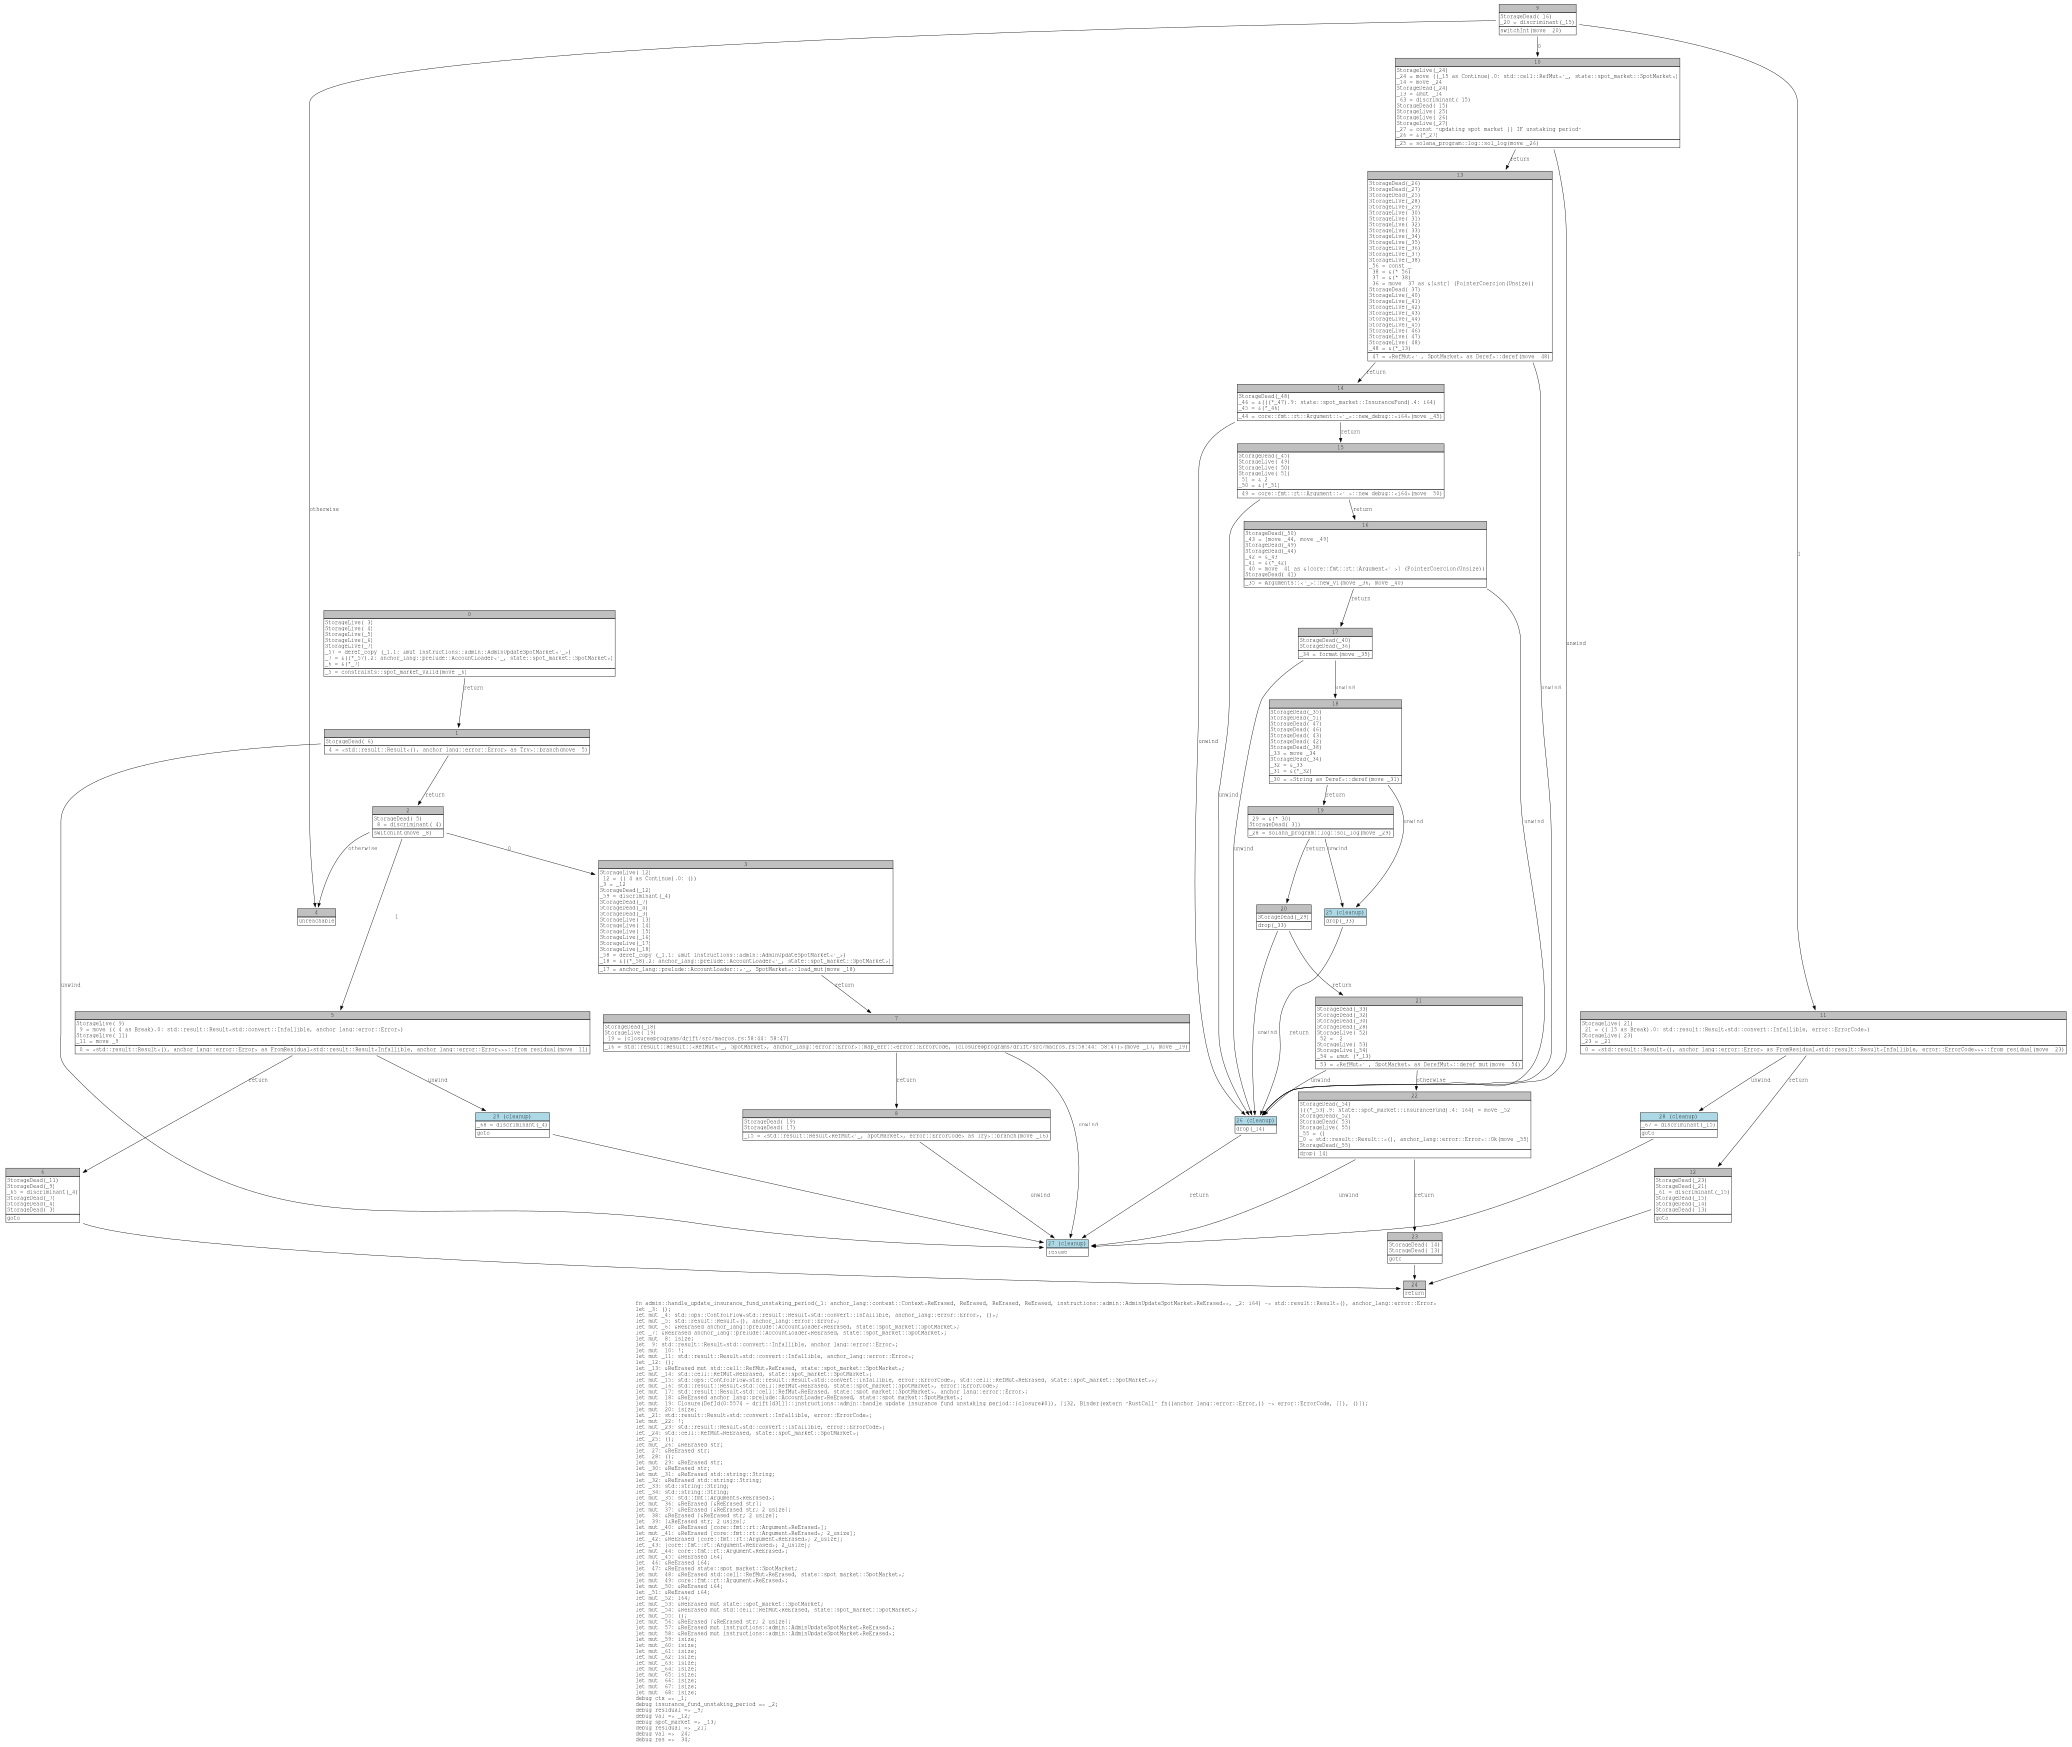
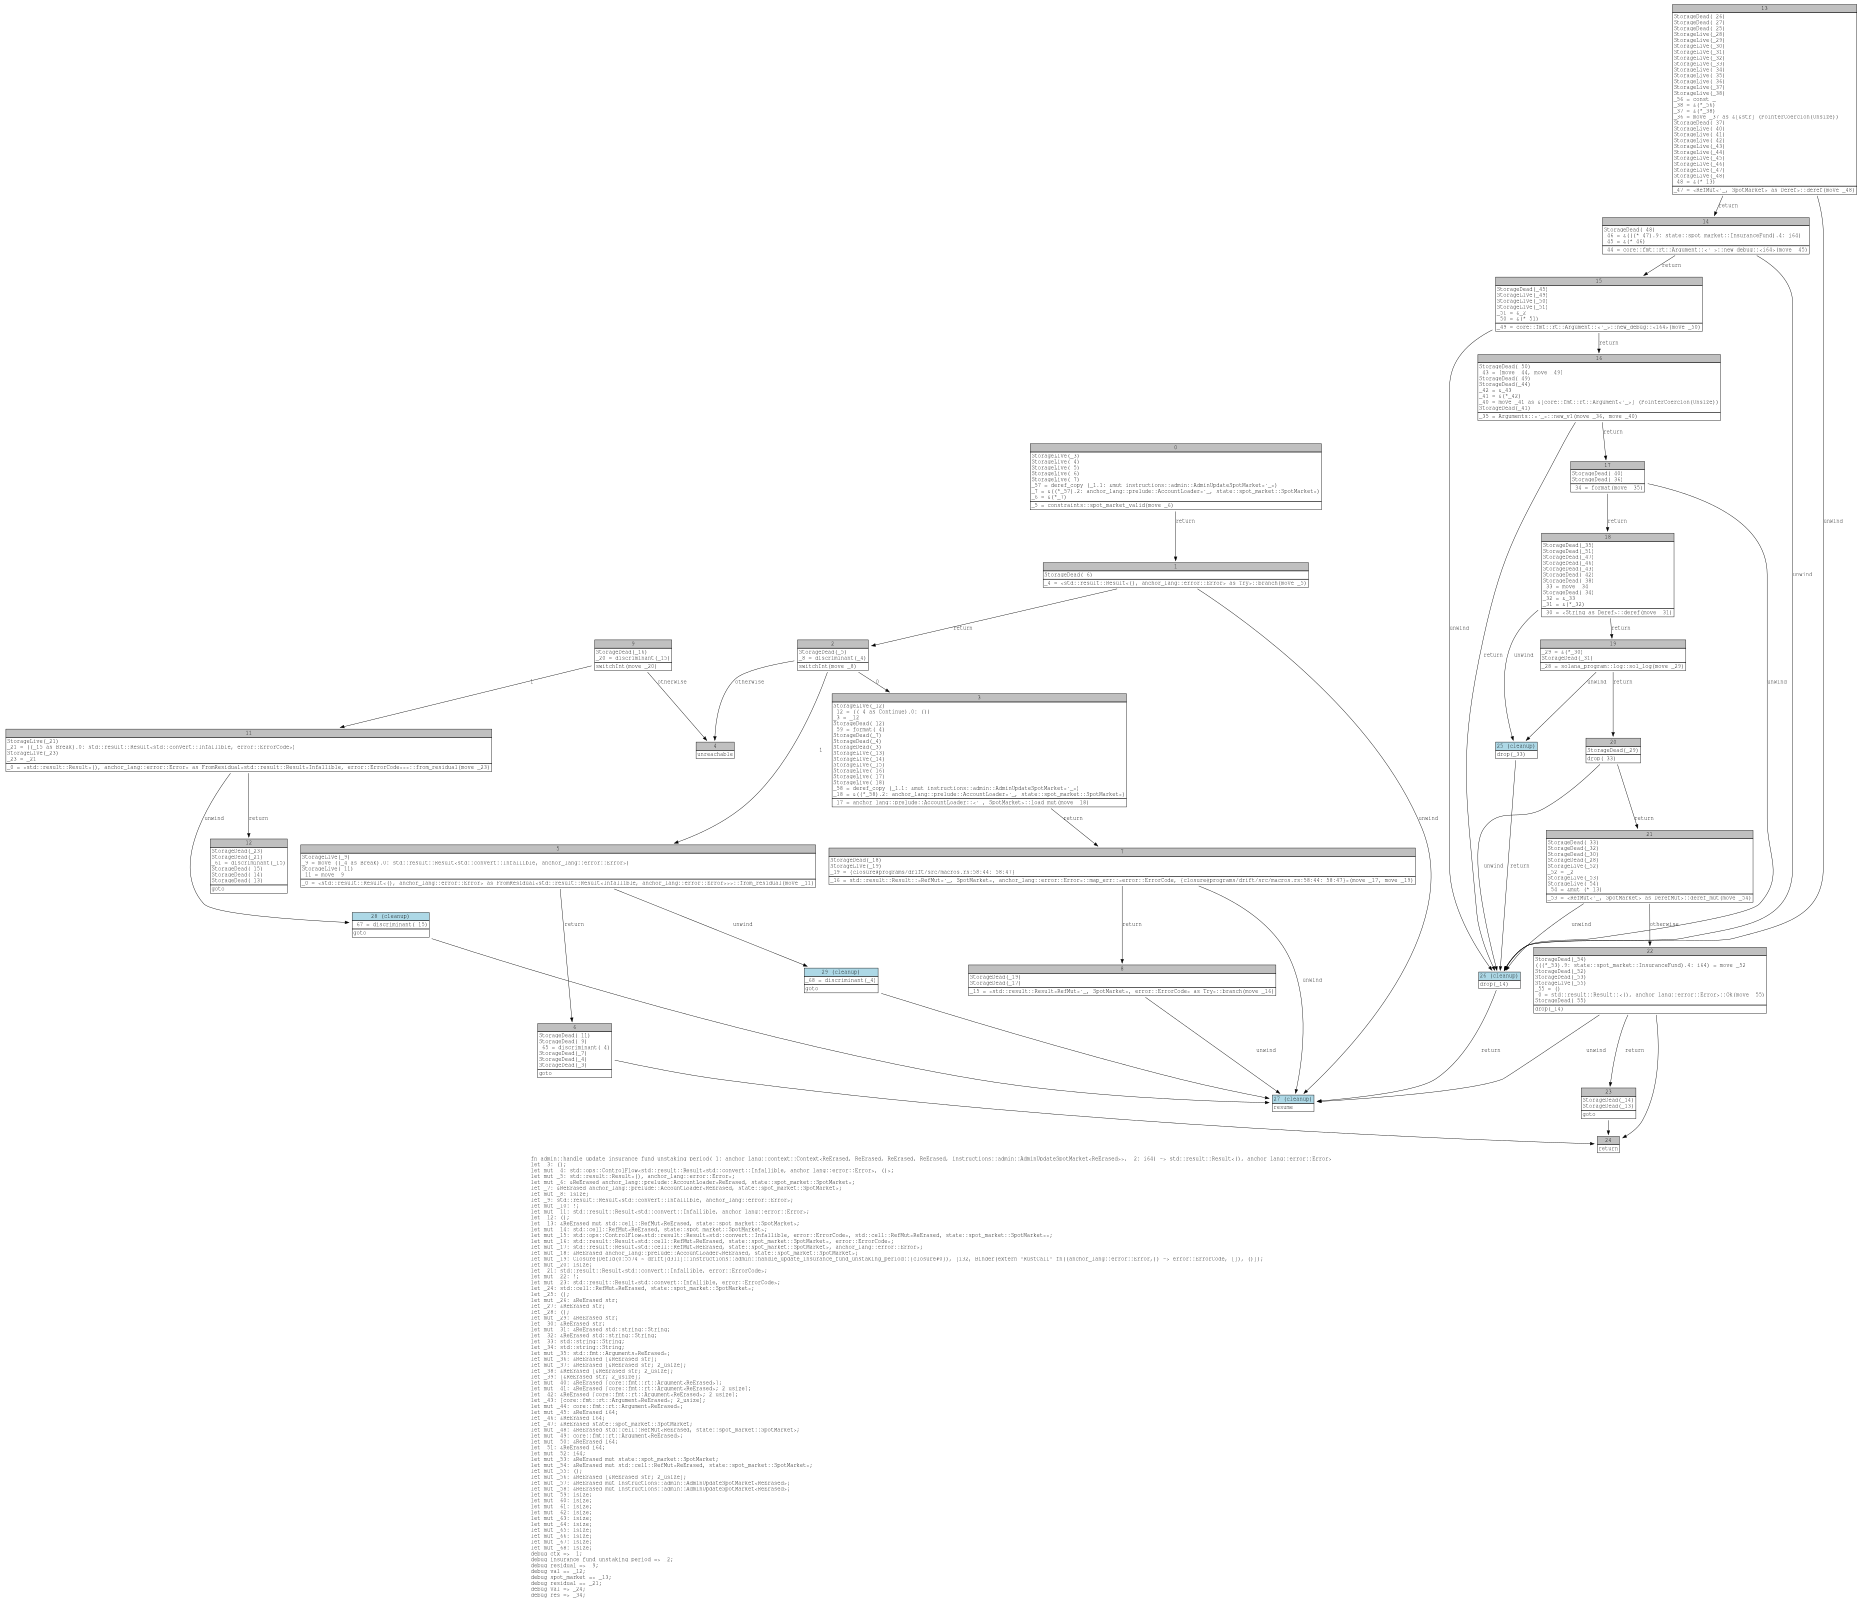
(1538, 103) -> none
(1345, 688) -> (1617, 521)
(1534, 822) -> (1493, 655)
(636, 896) -> (859, 730)
(1542, 1246) -> (1656, 1080)
